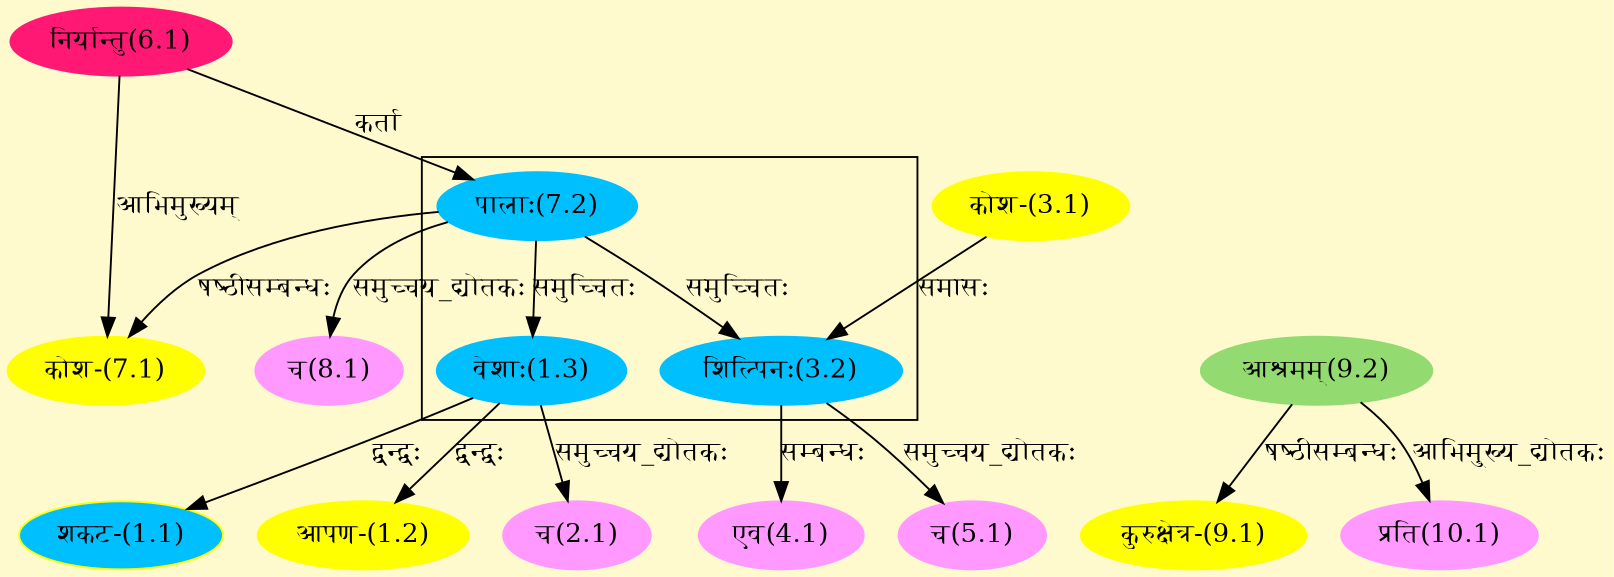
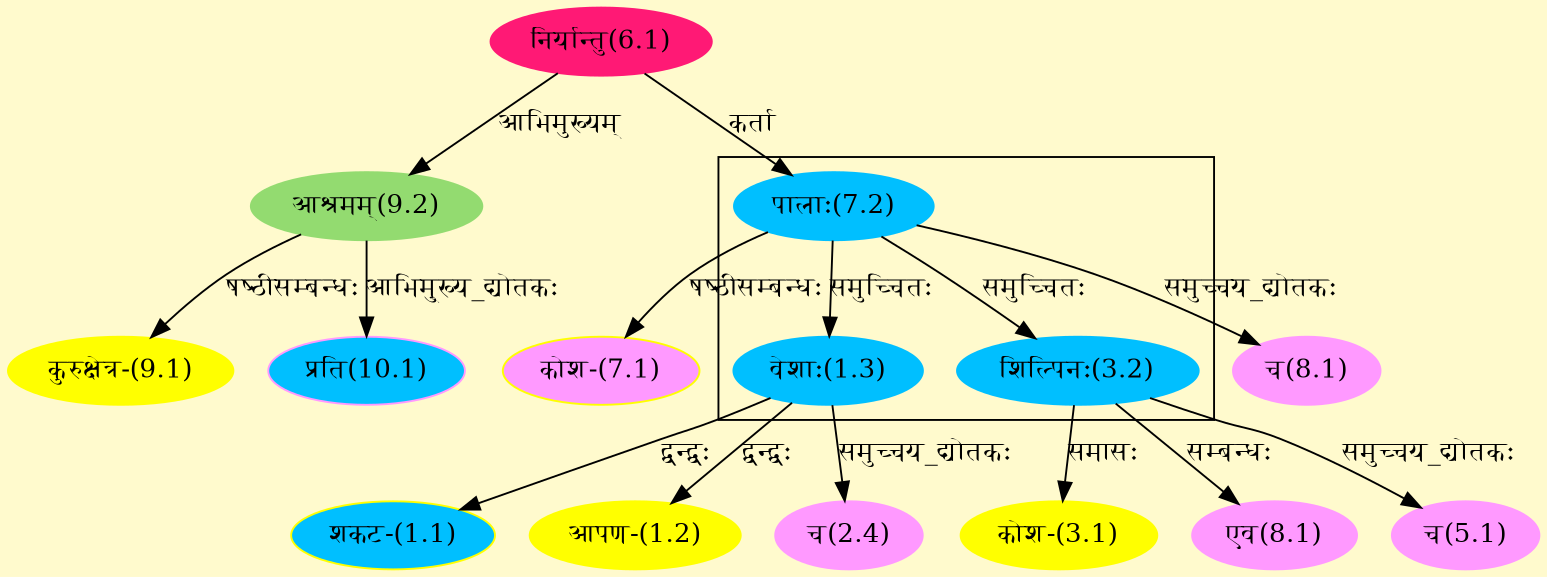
(114, 196) -> (492, 118)
(905, 290) -> (1070, 444)
(106, 371) -> (601, 371)
(577, 535) -> (849, 535)
(781, 535) -> (1275, 535)
(1440, 535) -> (367, 371)
